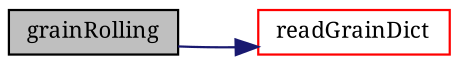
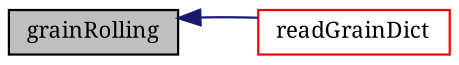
(207, 47) -> (229, 17)
